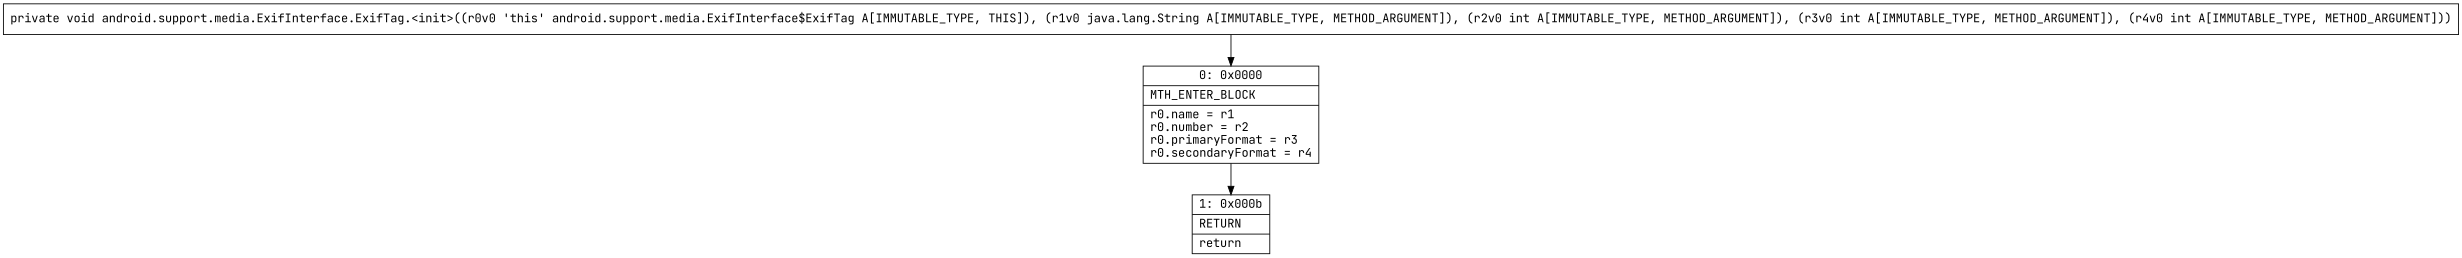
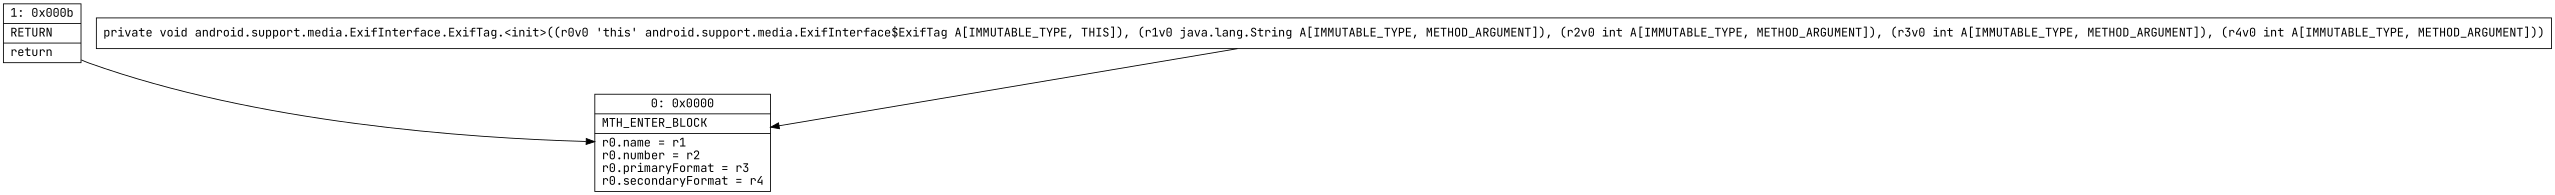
(1231, 175) -> (330, 120)
